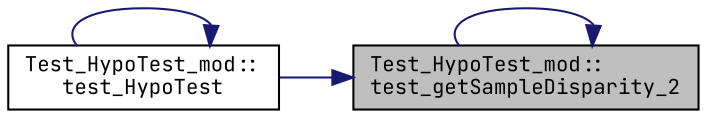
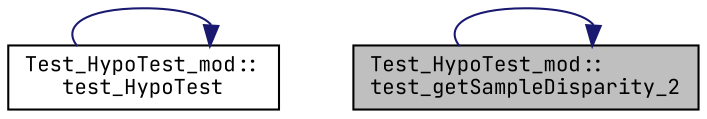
(306, 78) -> none
